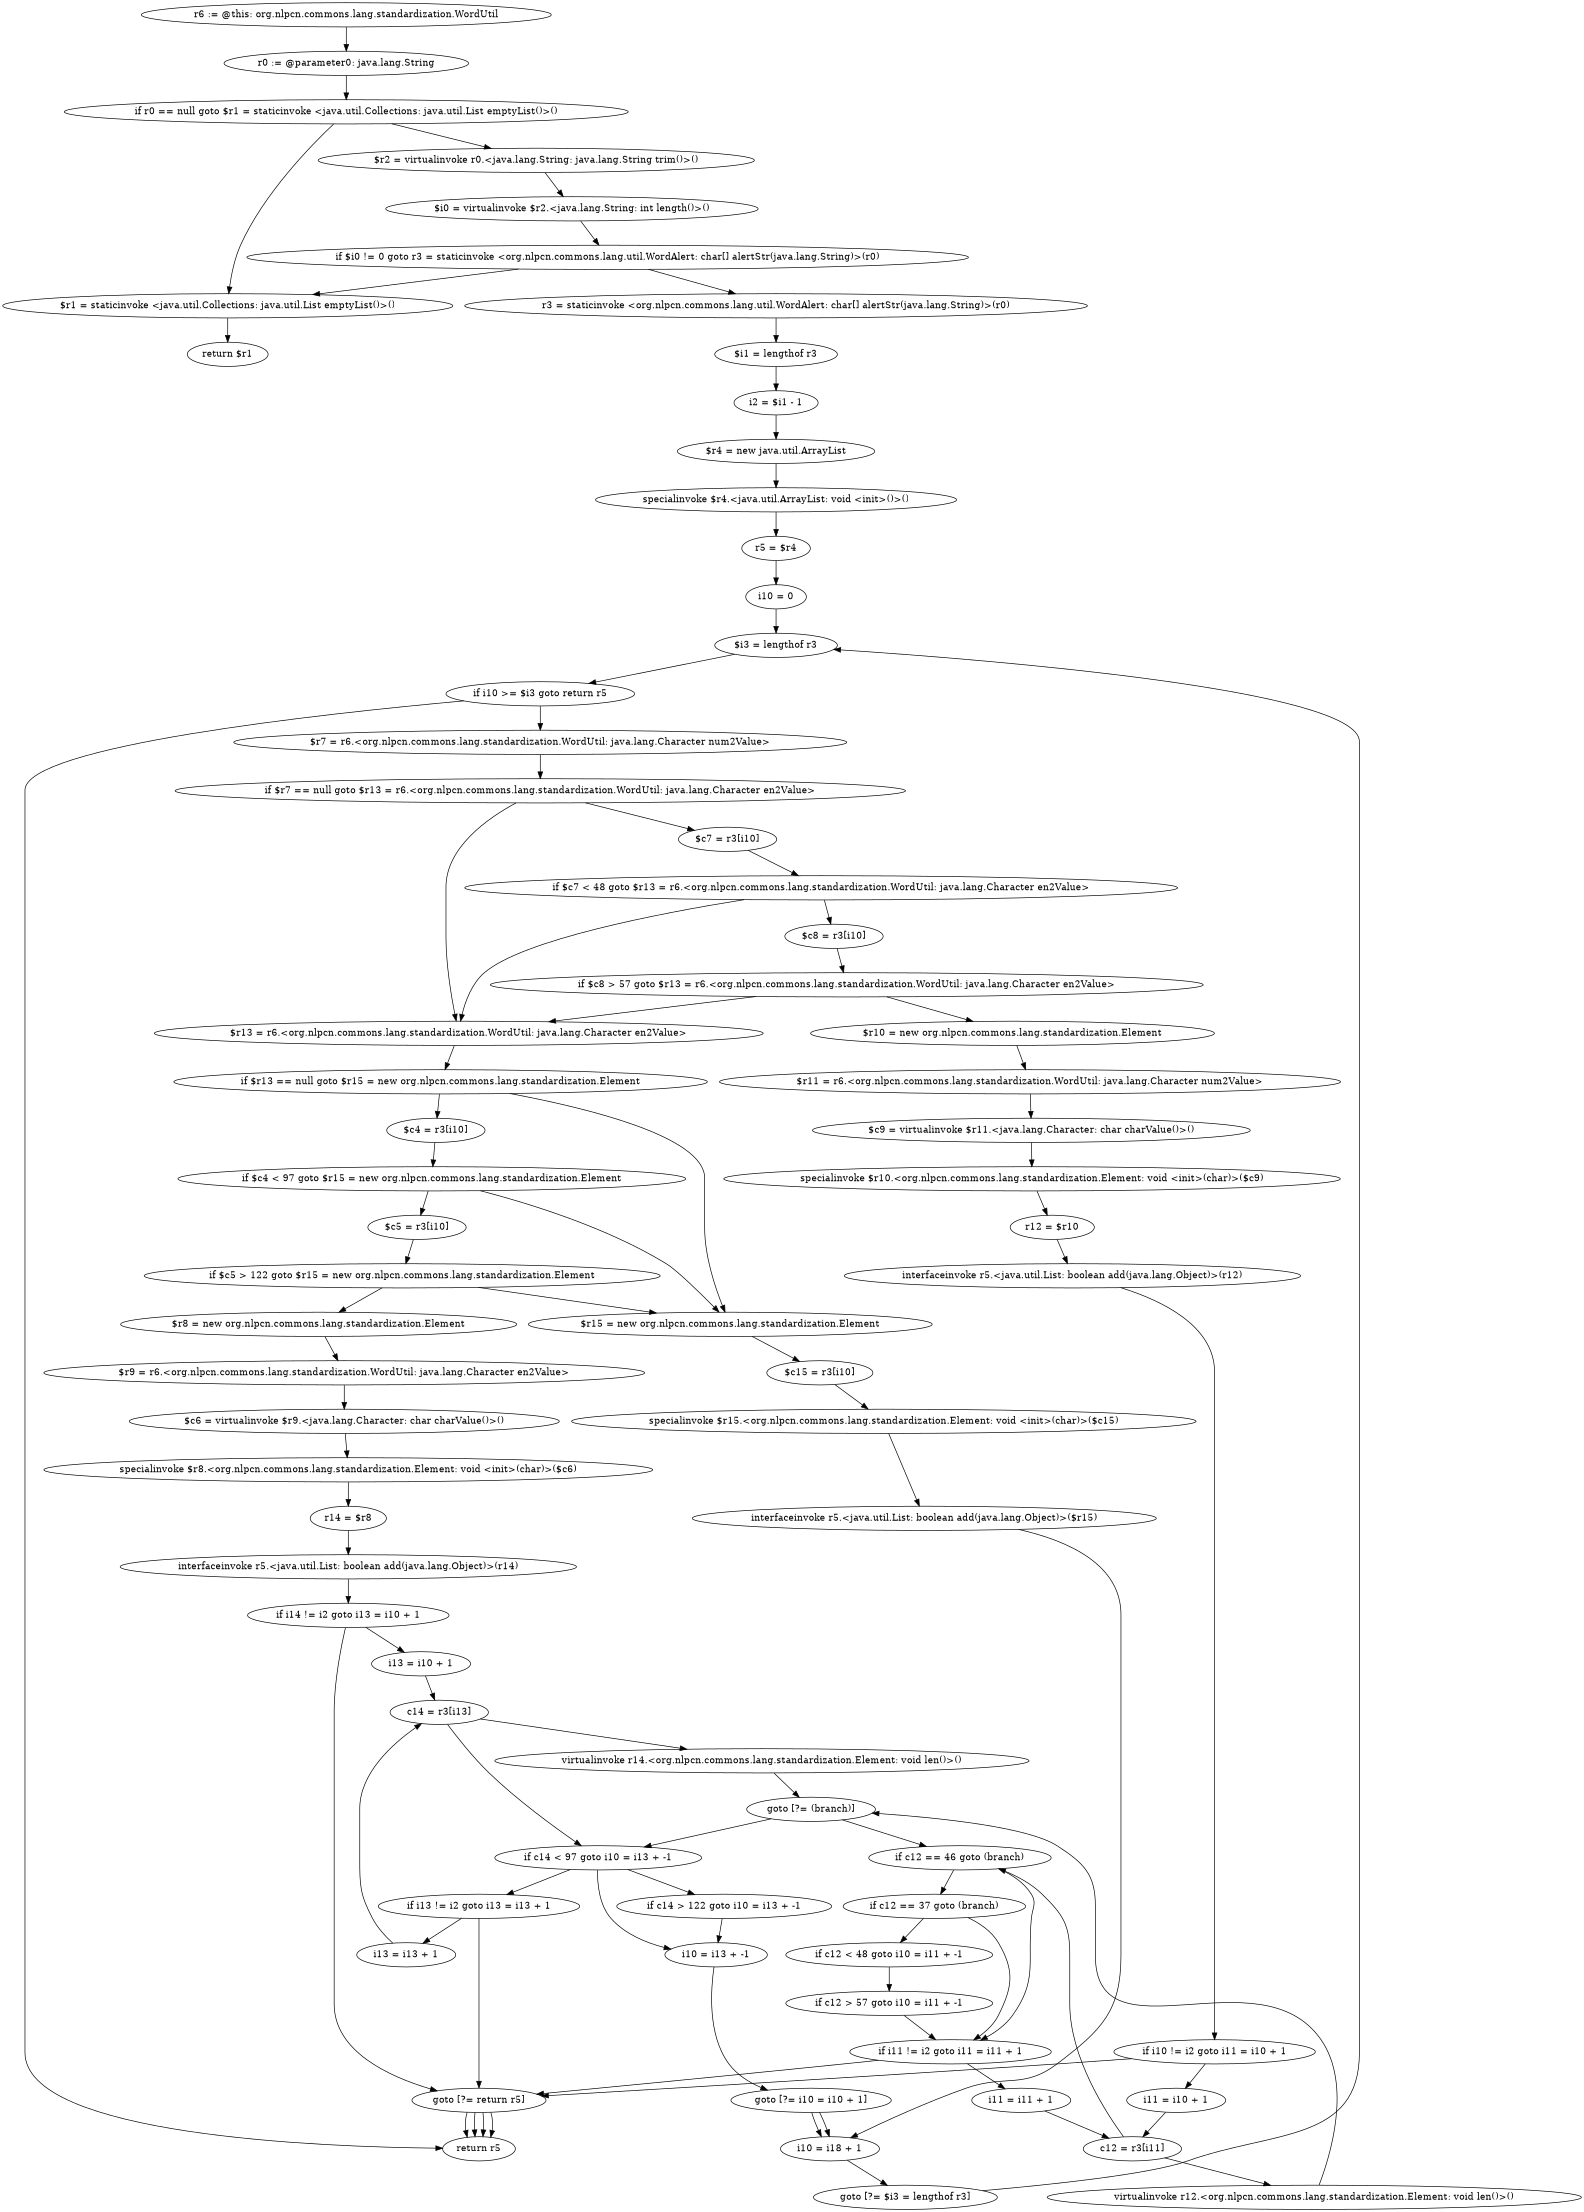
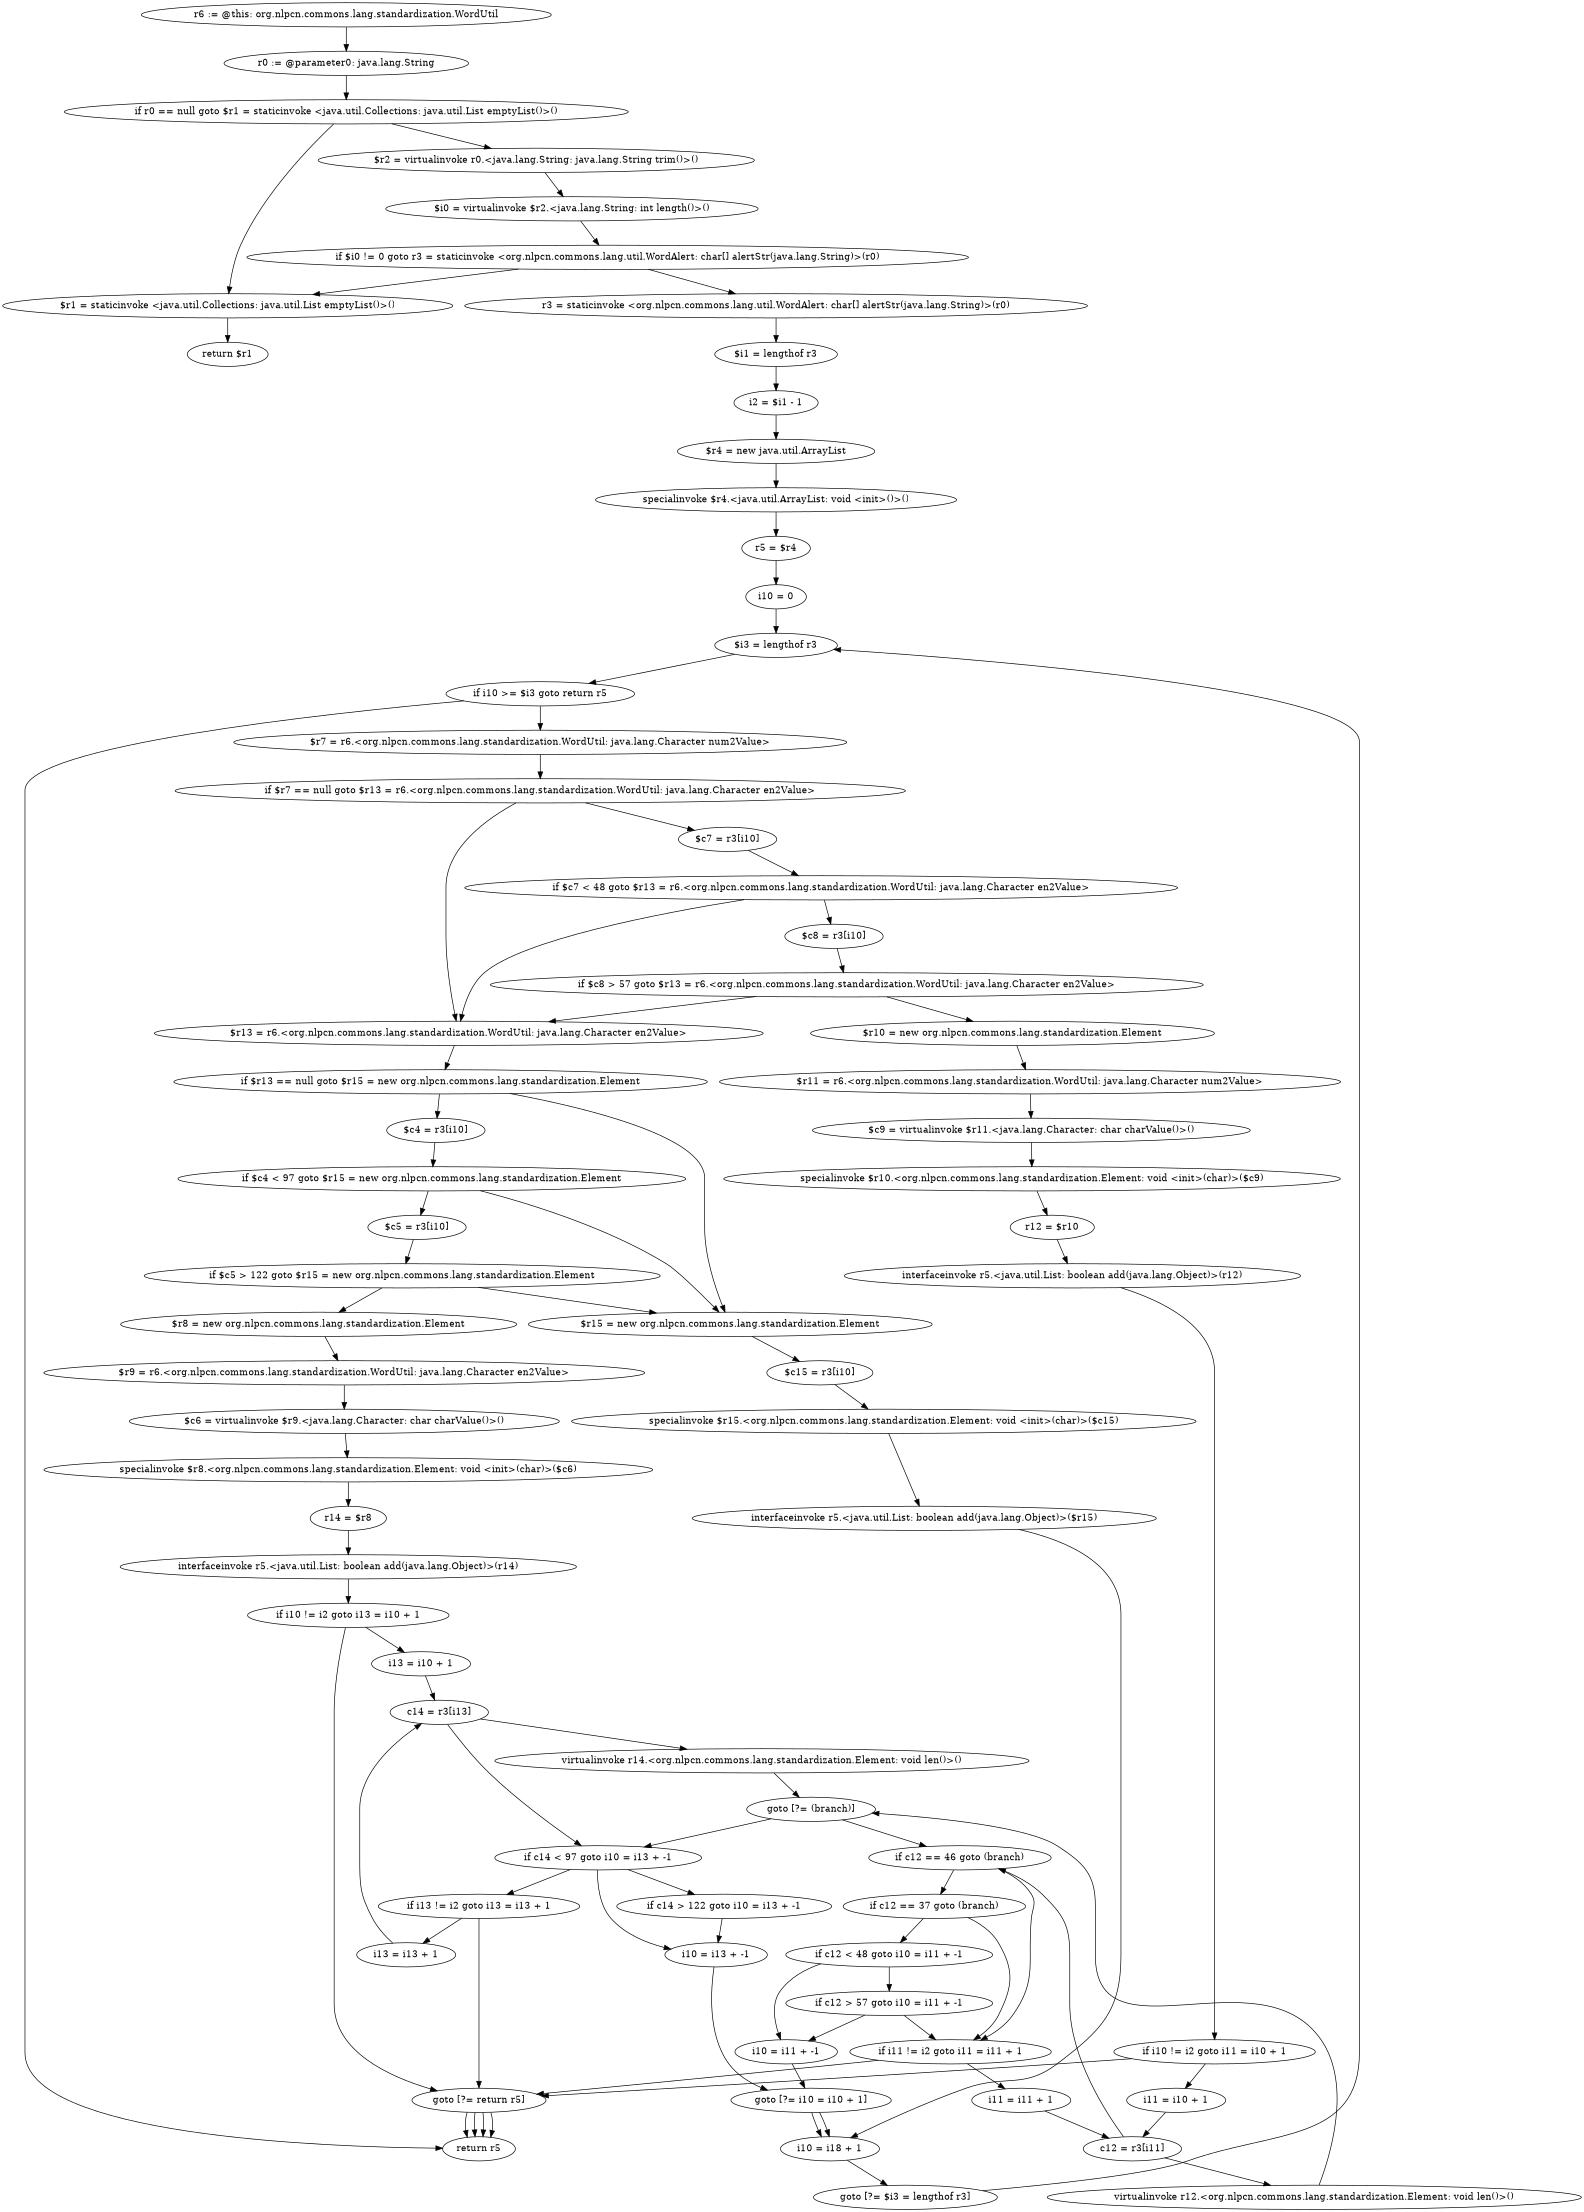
(348, 1615) -> (348, 1615)
none -> (786, 2052)
